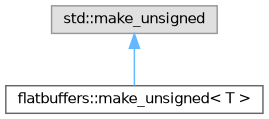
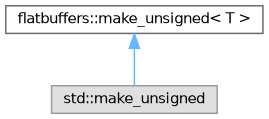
(134, 67) -> (134, 67)
